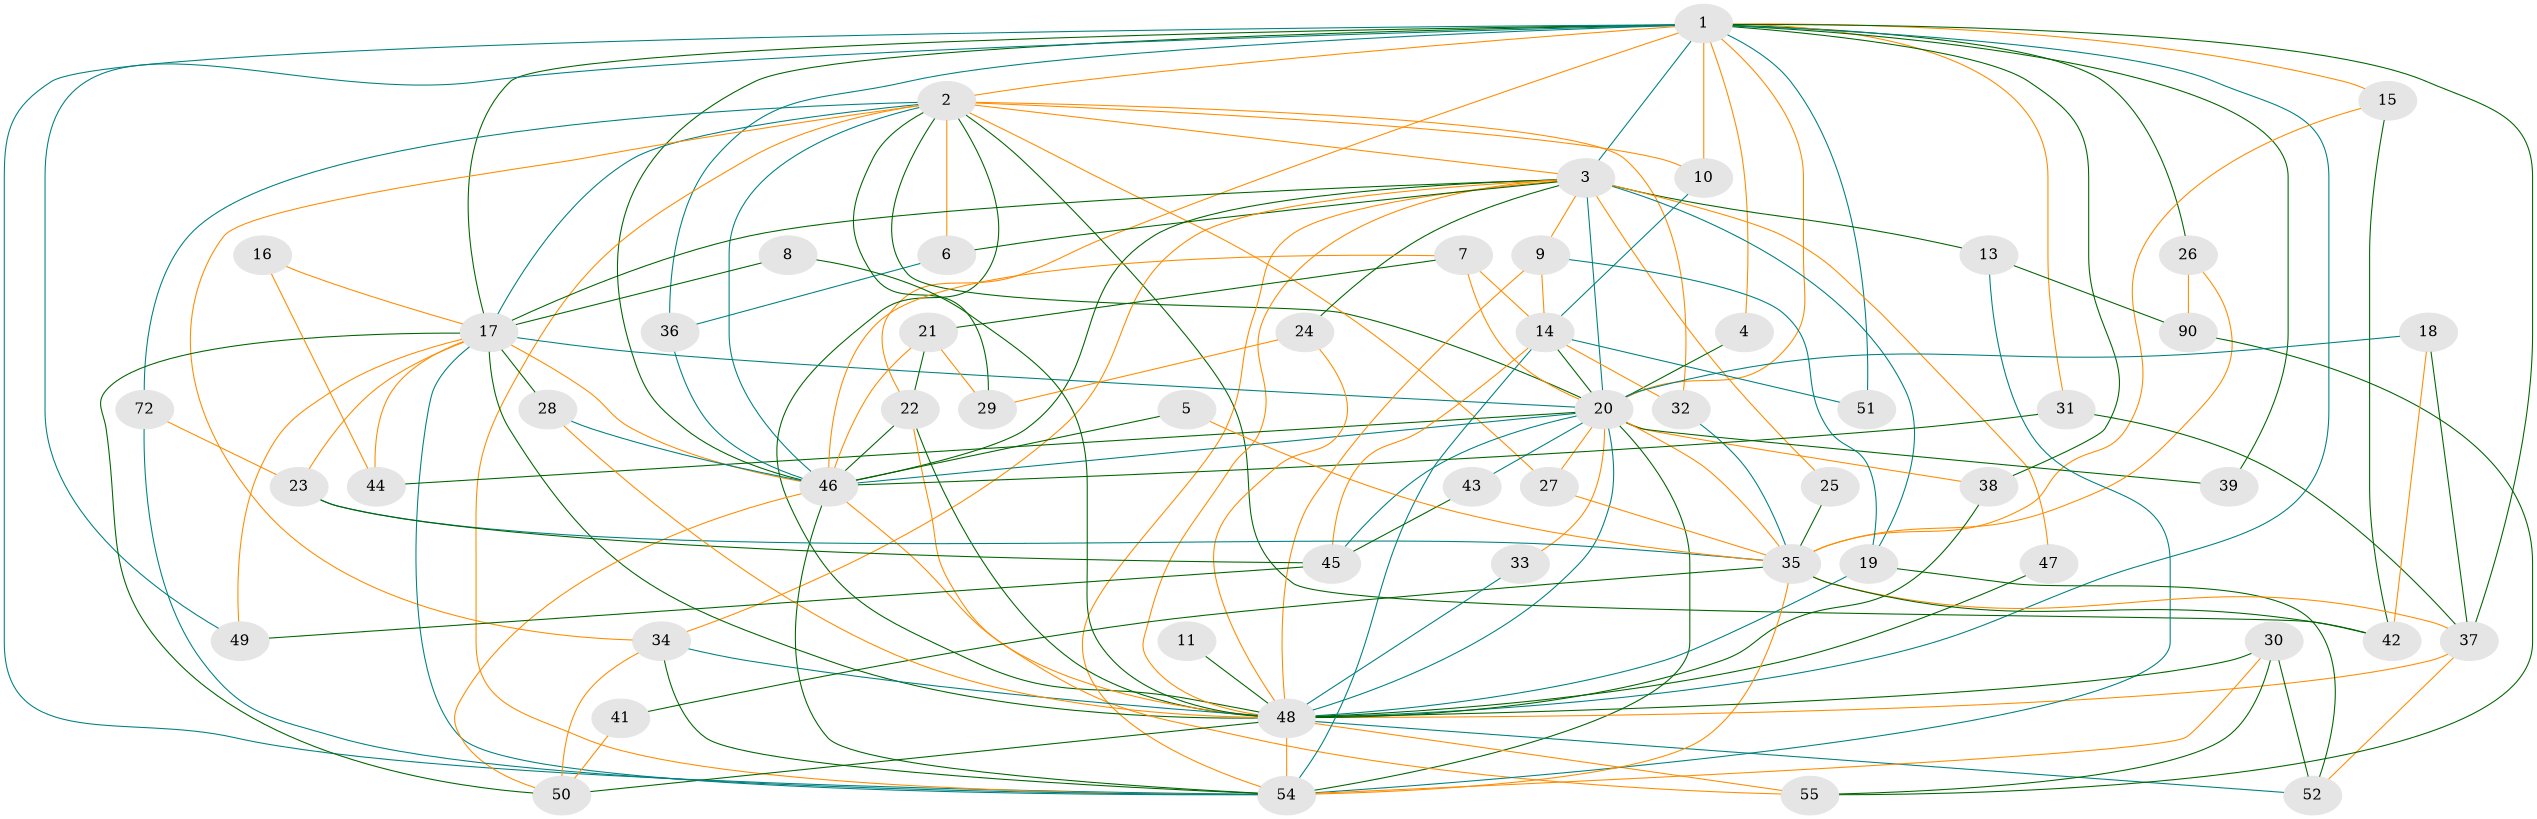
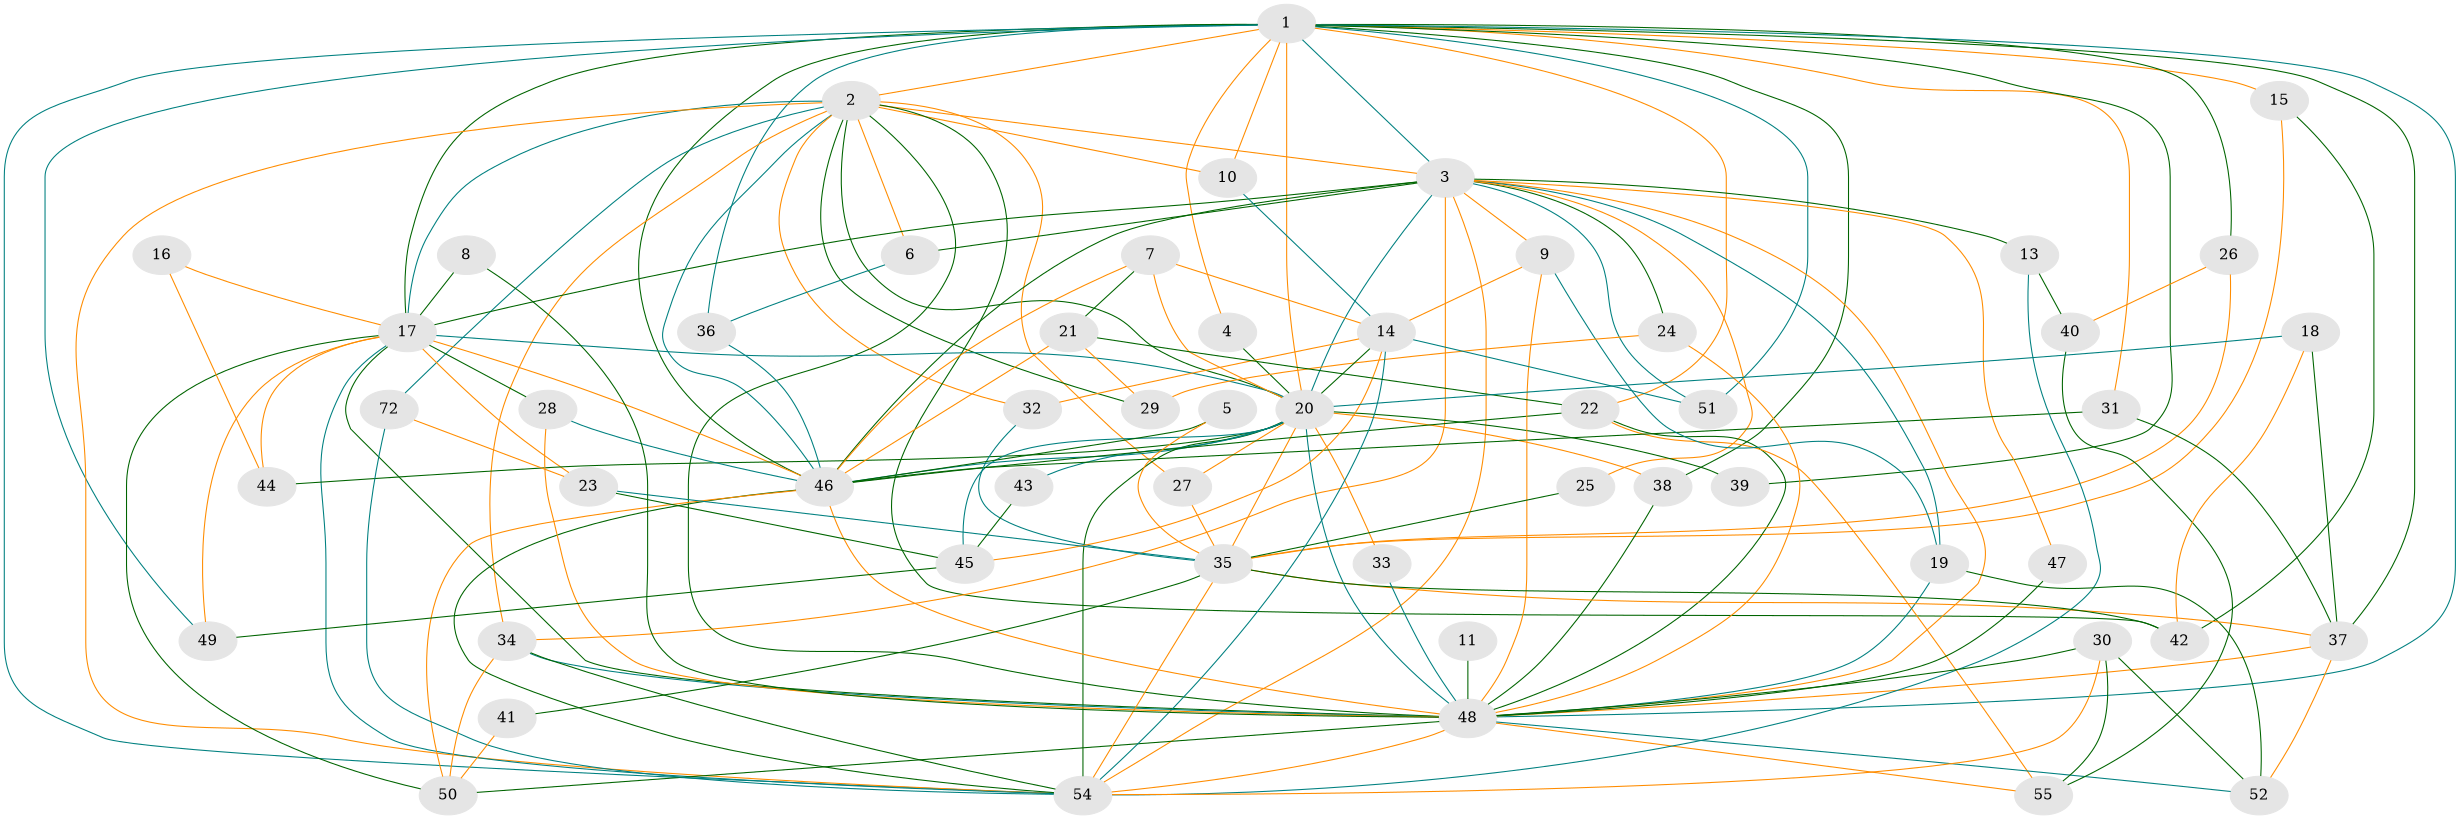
none -> (1603, 268)
(2188, 332) -> (2070, 332)
